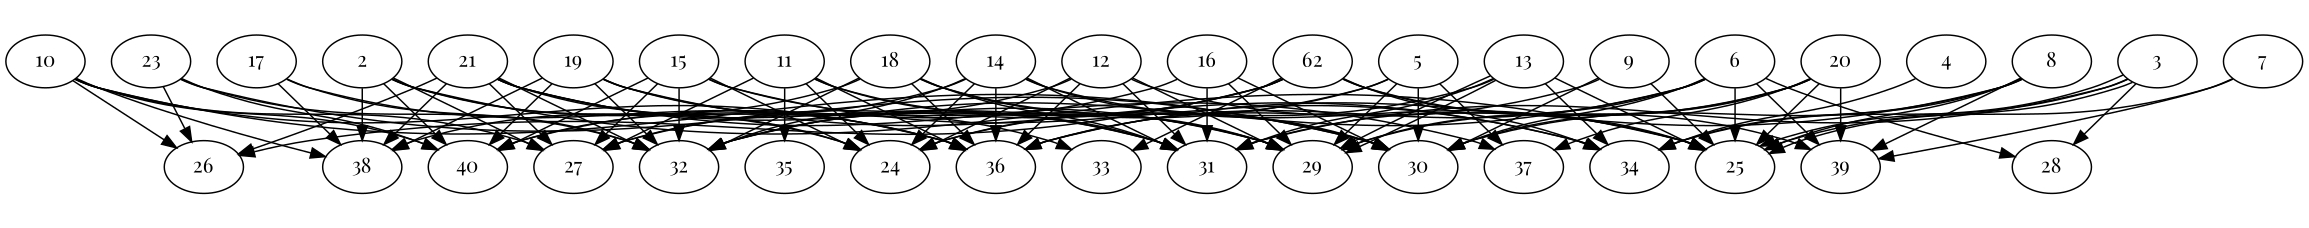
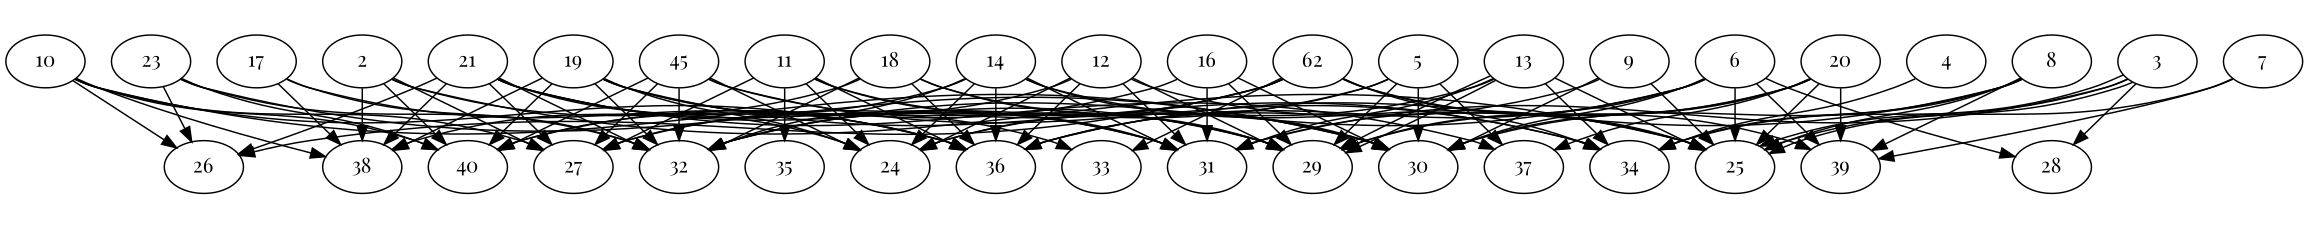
(679, 61) -> (679, 61)
(1041, 113) -> none
(619, 114) -> (725, 113)
